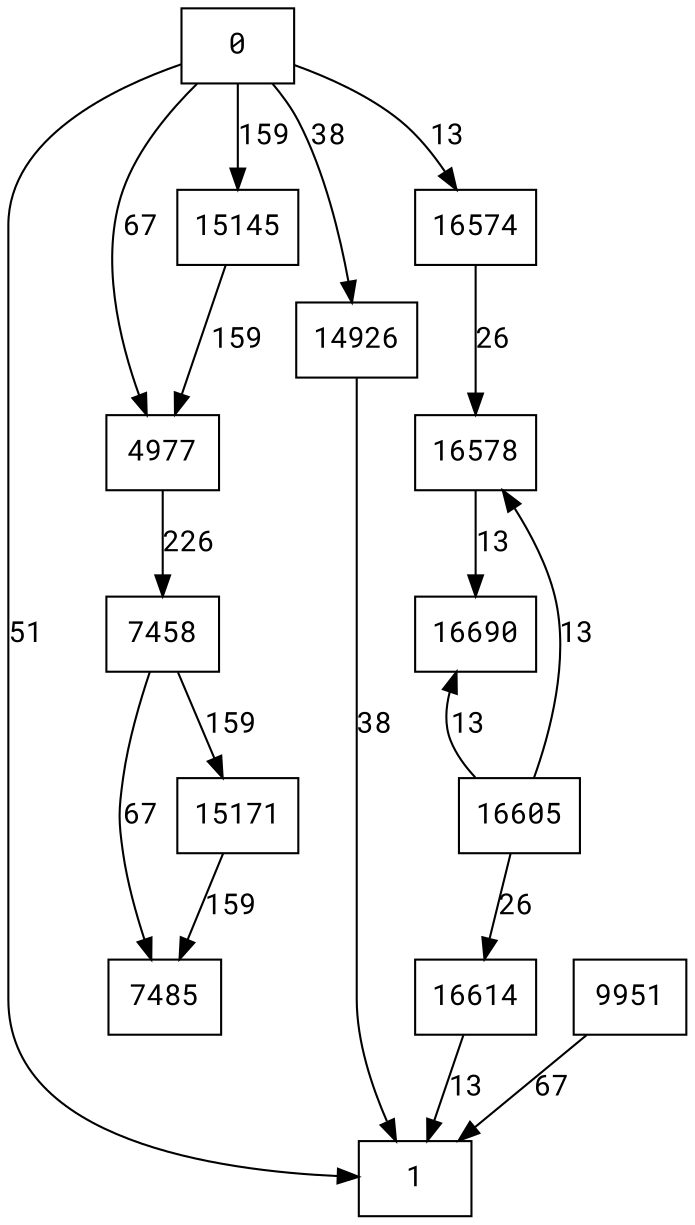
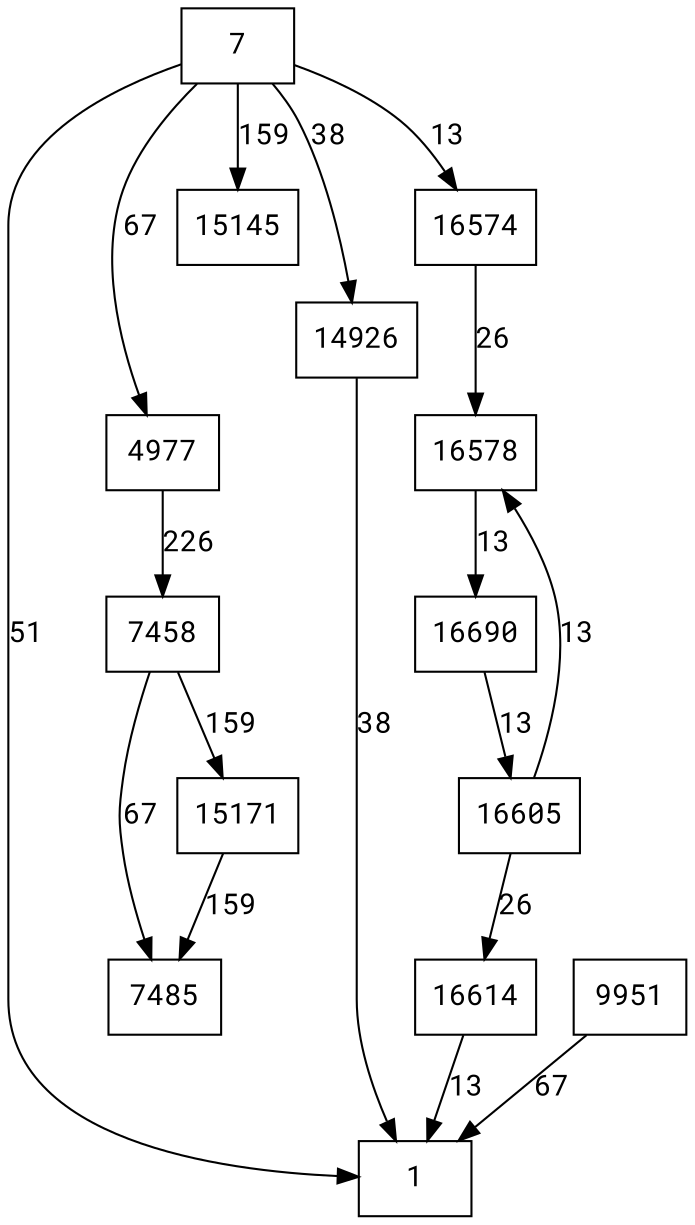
(238, 46) -> (238, 46)
(204, 330) -> none
(450, 738) -> (495, 714)
